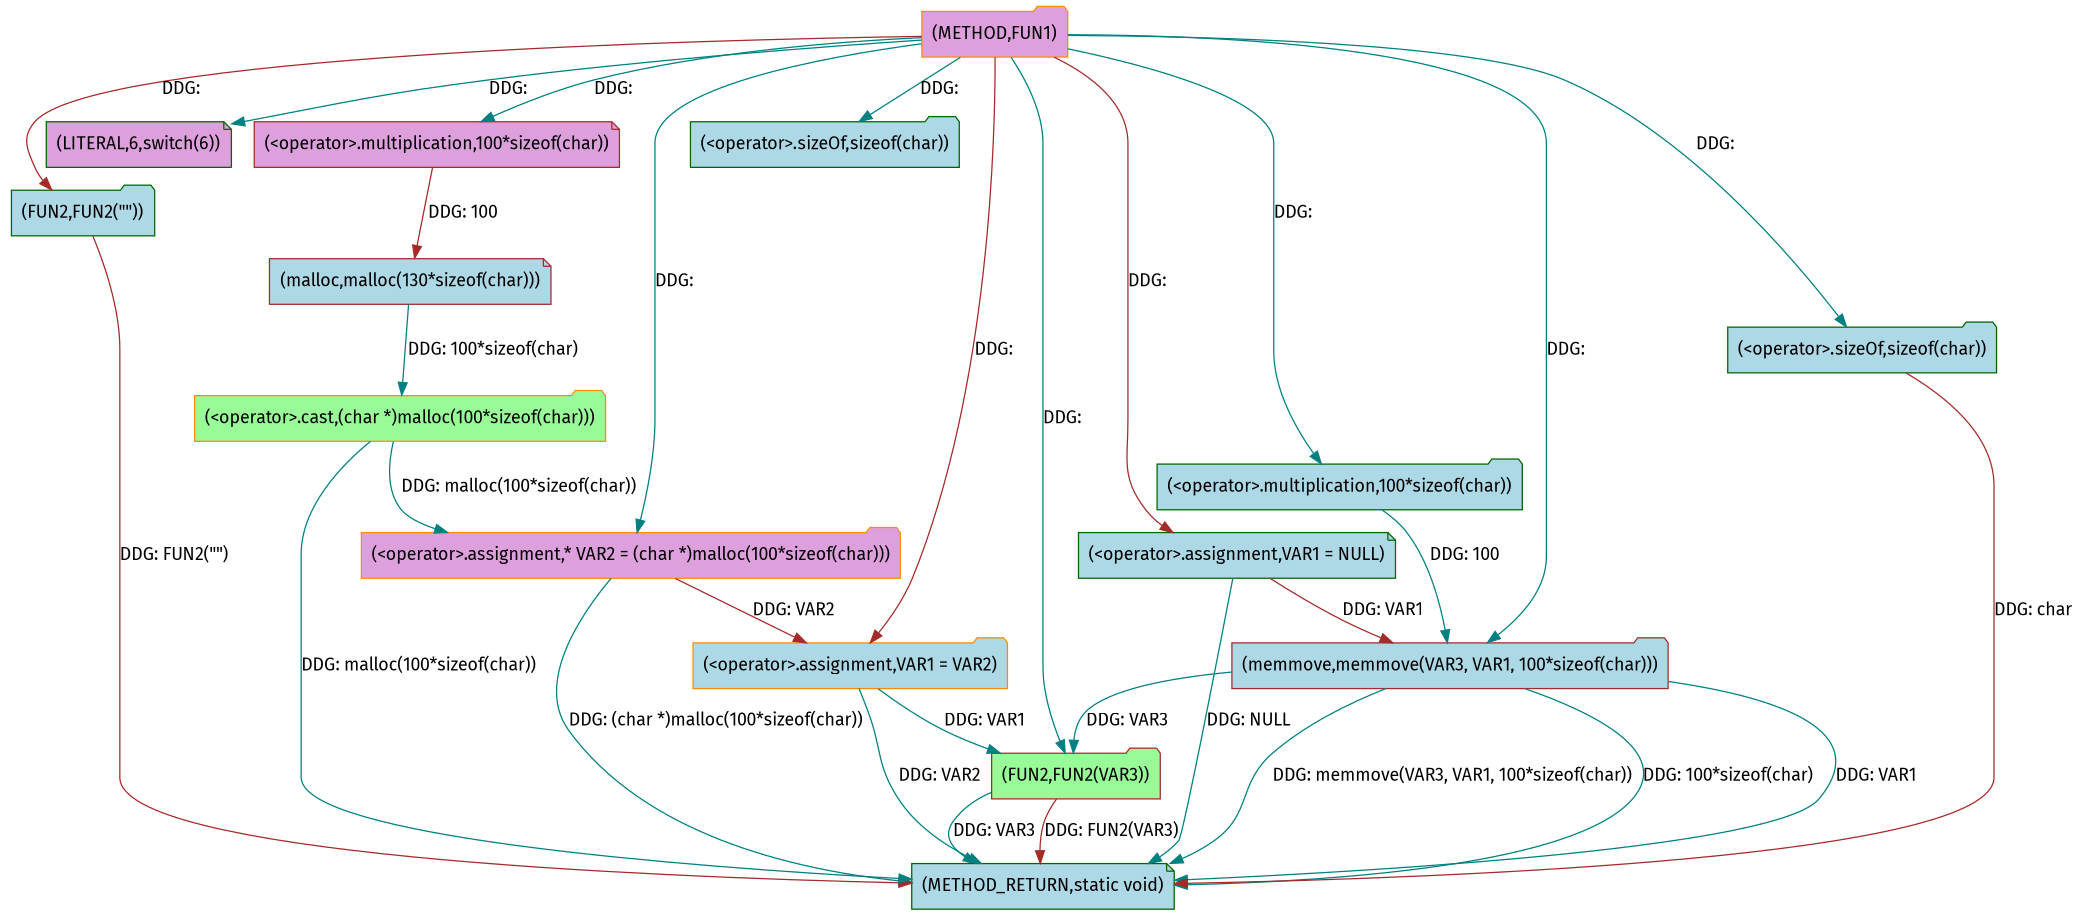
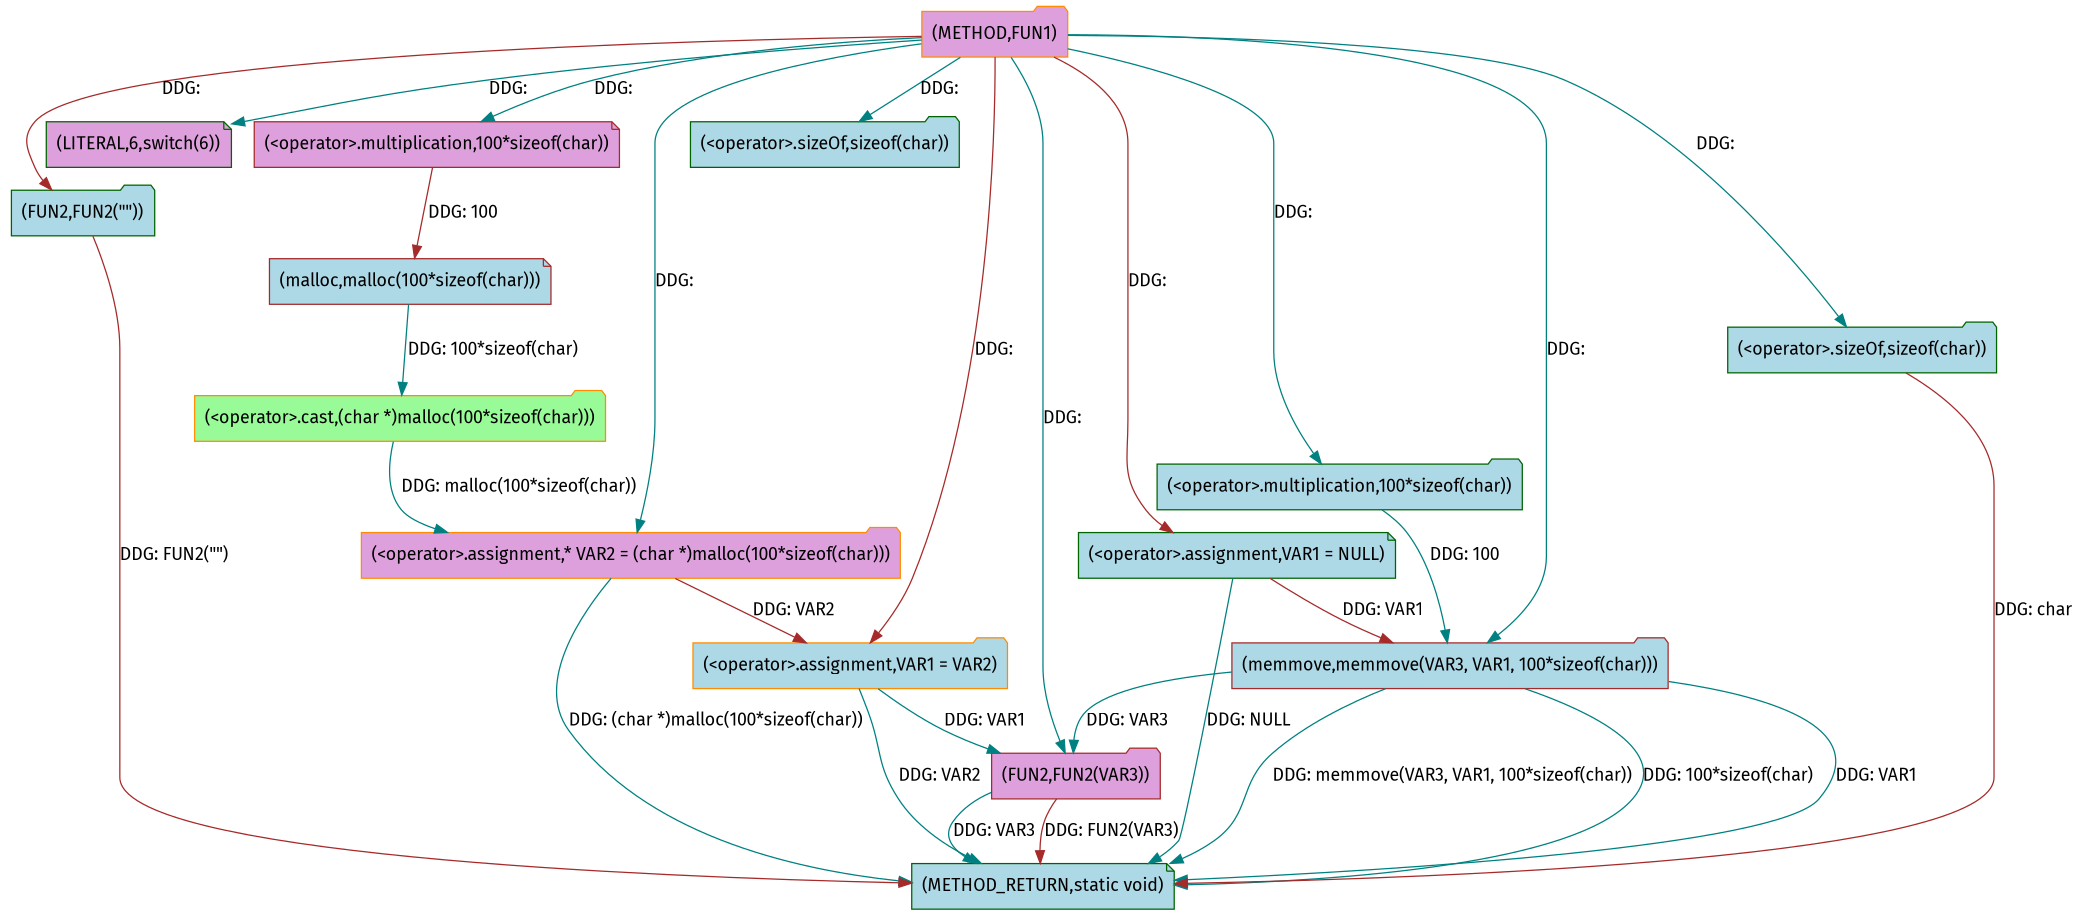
(410, 282) -> (410, 282)
(1076, 776) -> (1076, 776)
(414, 828) -> none
